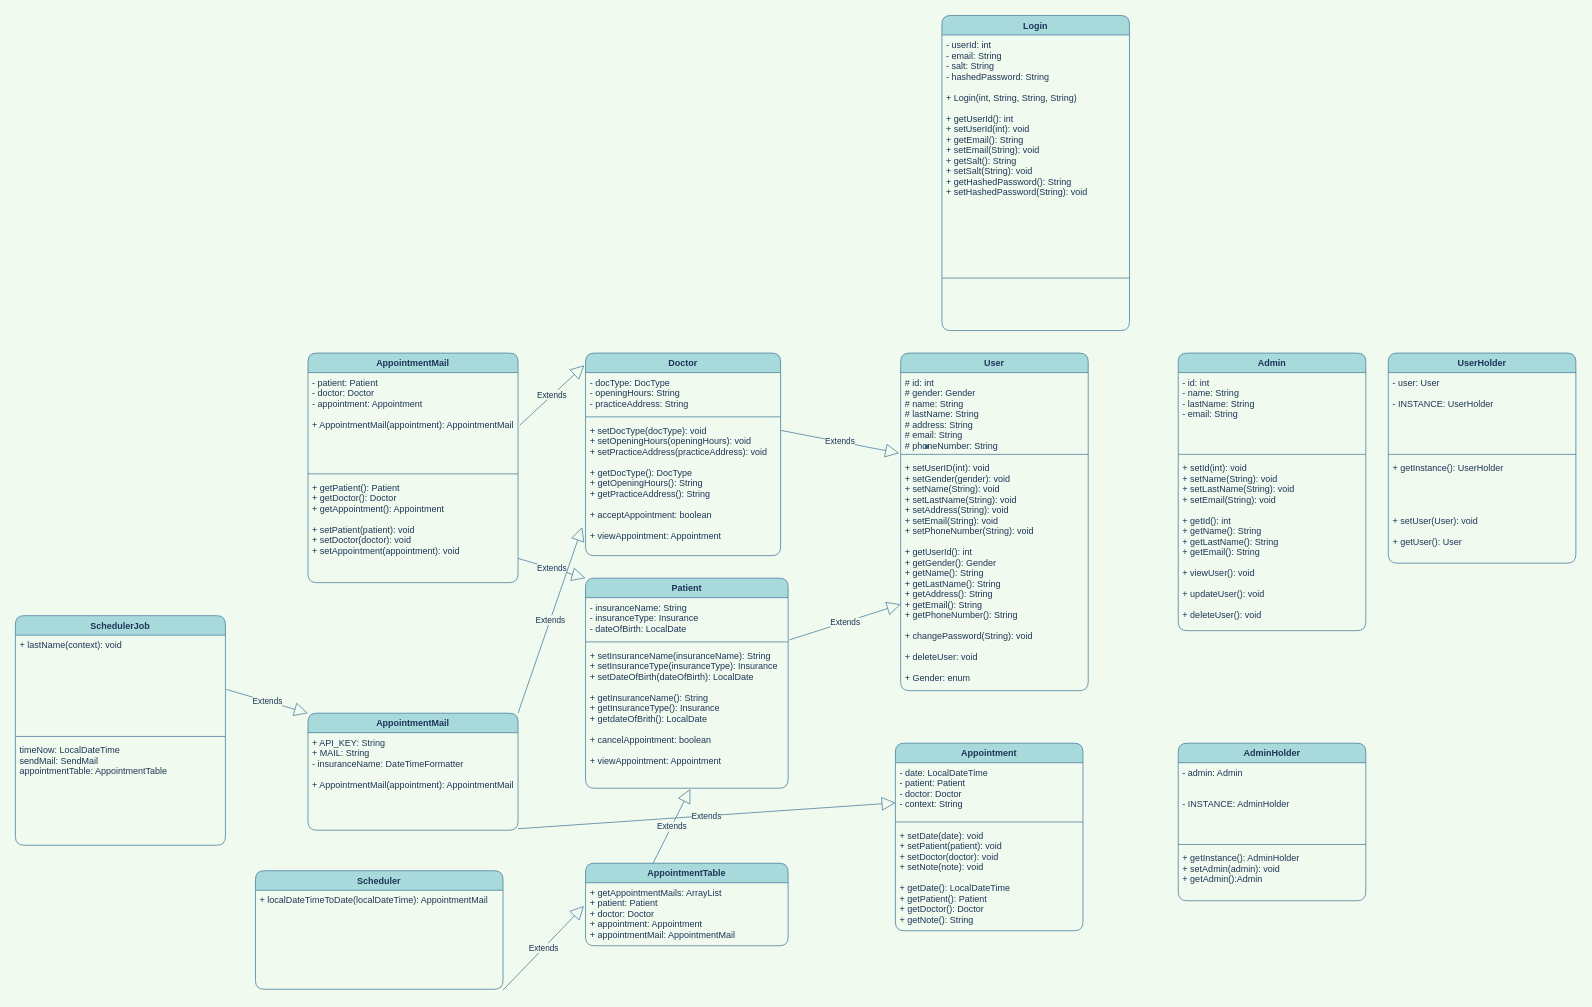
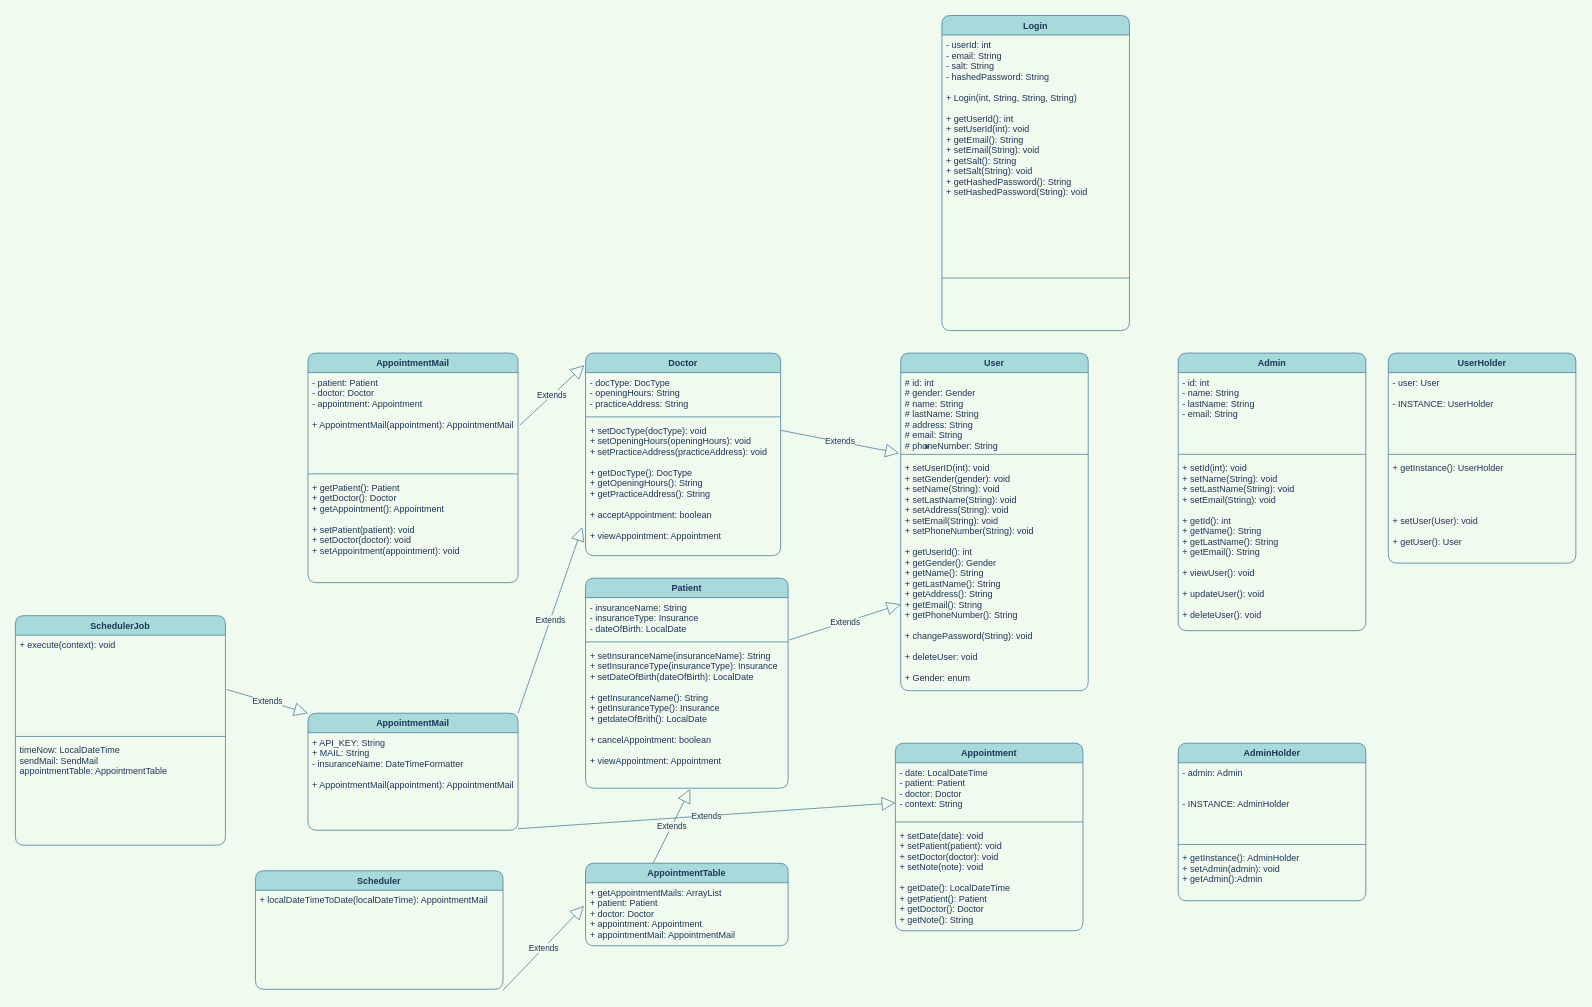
(545, 566) -> none
(77, 645) -> (75, 645)
